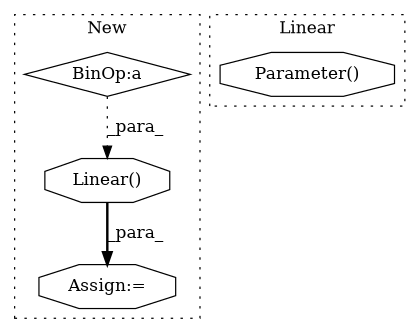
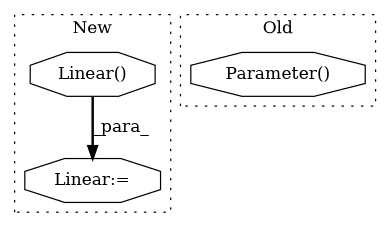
(307, 29) -> (278, 29)
(107, 74) -> none
(107, 287) -> (93, 180)
